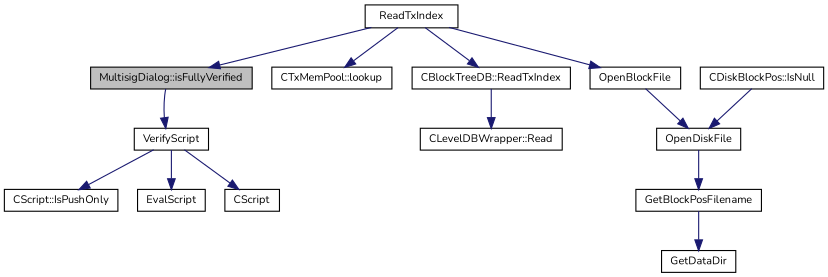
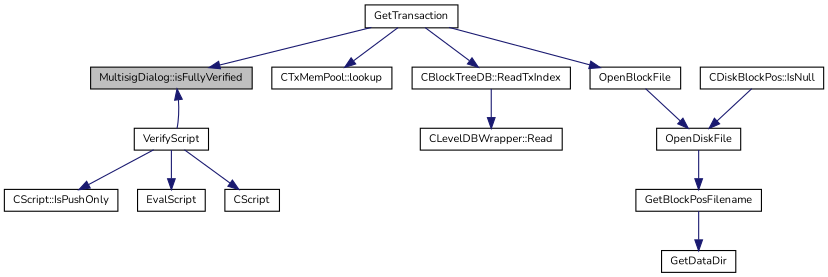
(412, 16) -> (412, 16)
(164, 103) -> (179, 114)
